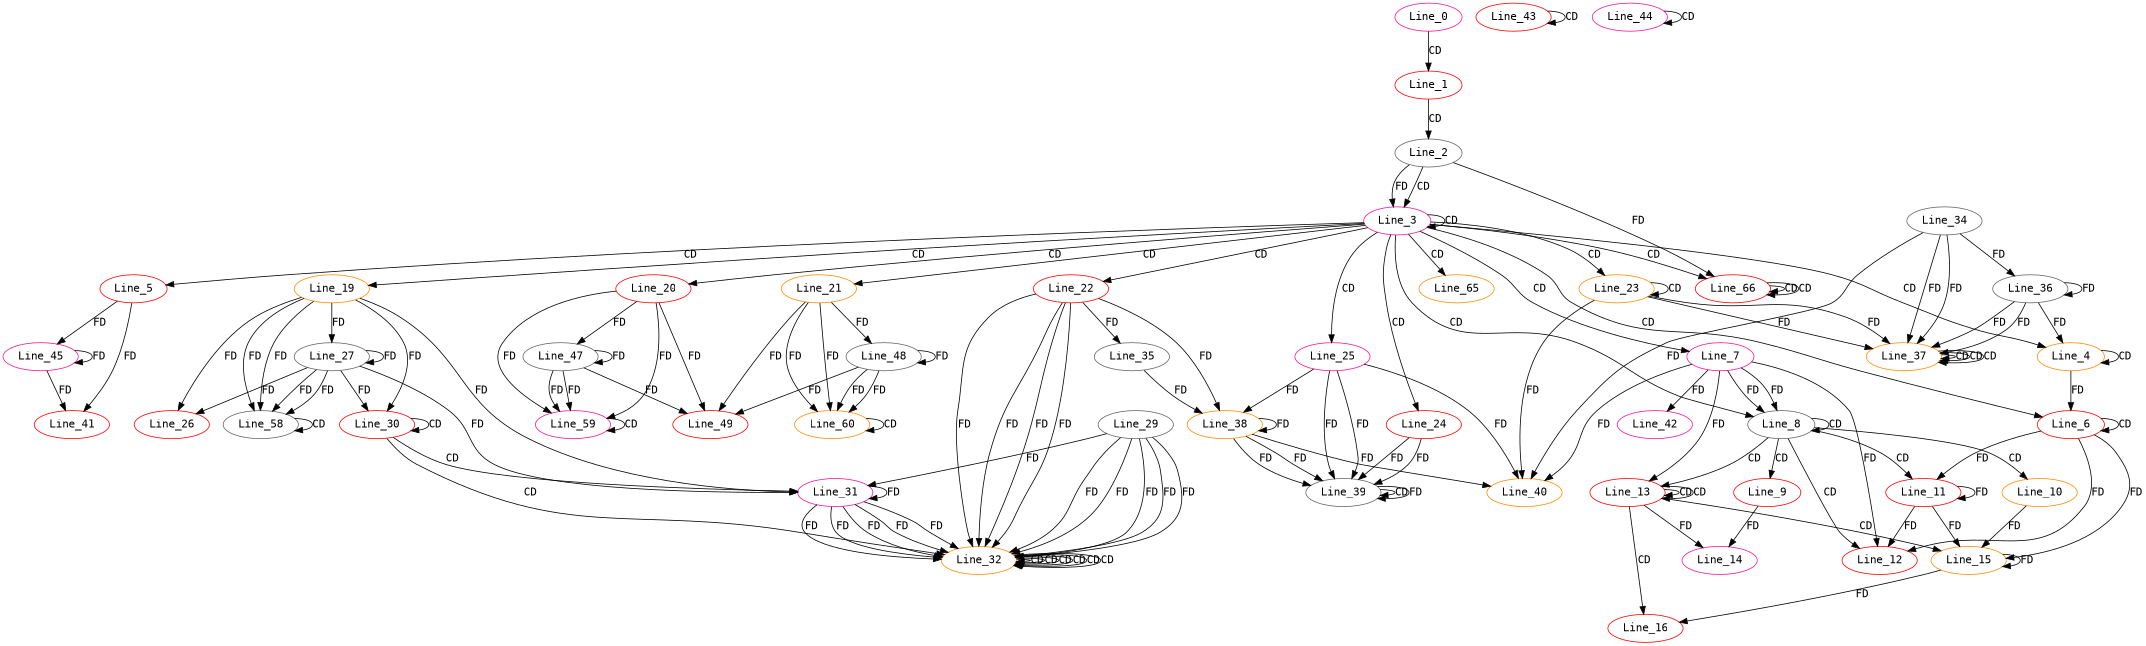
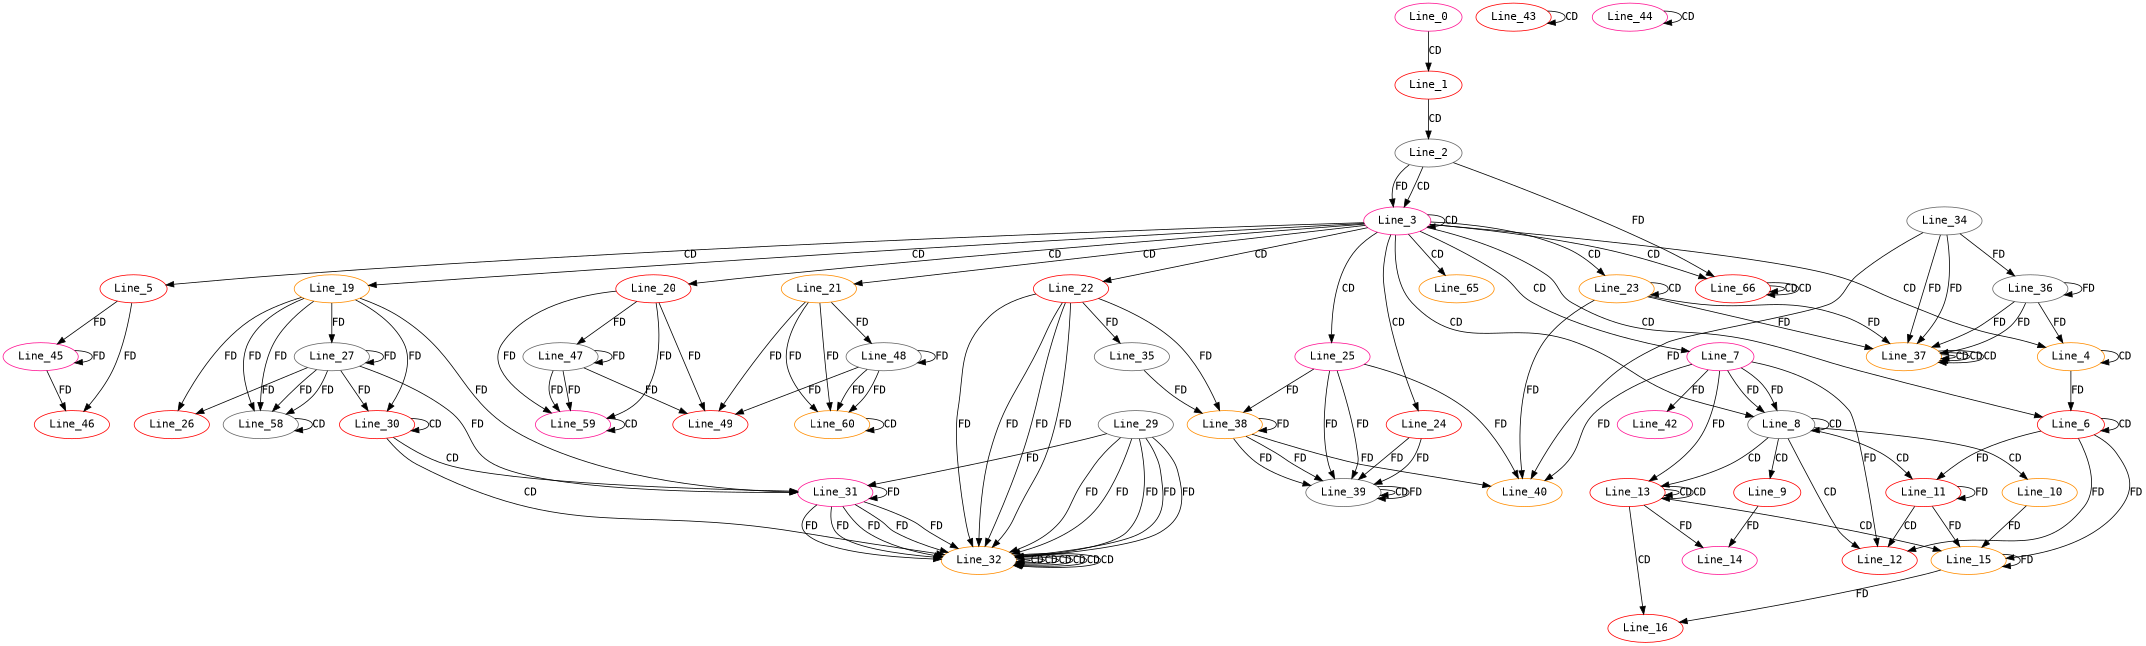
(72, 425) -> (72, 425)
(1910, 526) -> (1910, 526)
